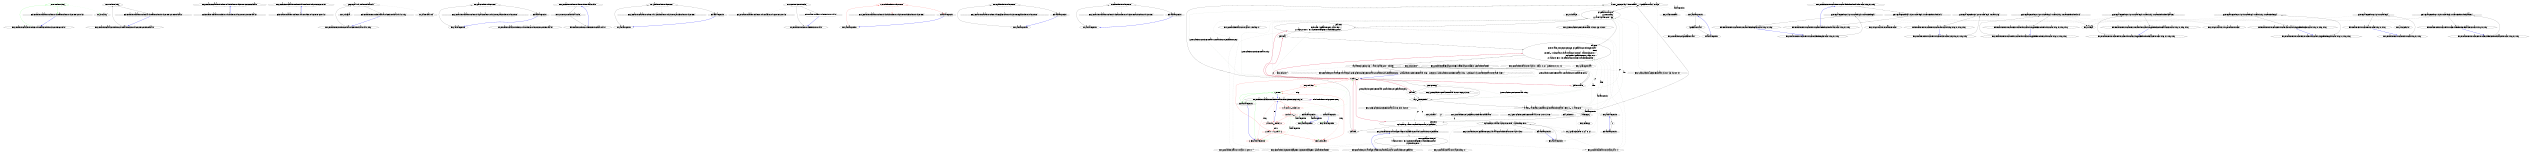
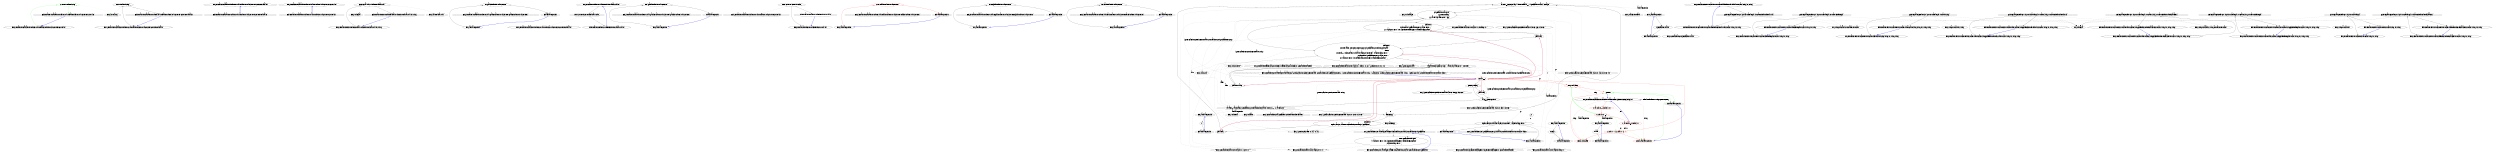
none -> (1955, 27)
(2403, 27) -> (2343, 27)
(1343, 105) -> (1578, 106)
(1295, 129) -> (1620, 129)
none -> (1552, 132)
none -> (1596, 132)
